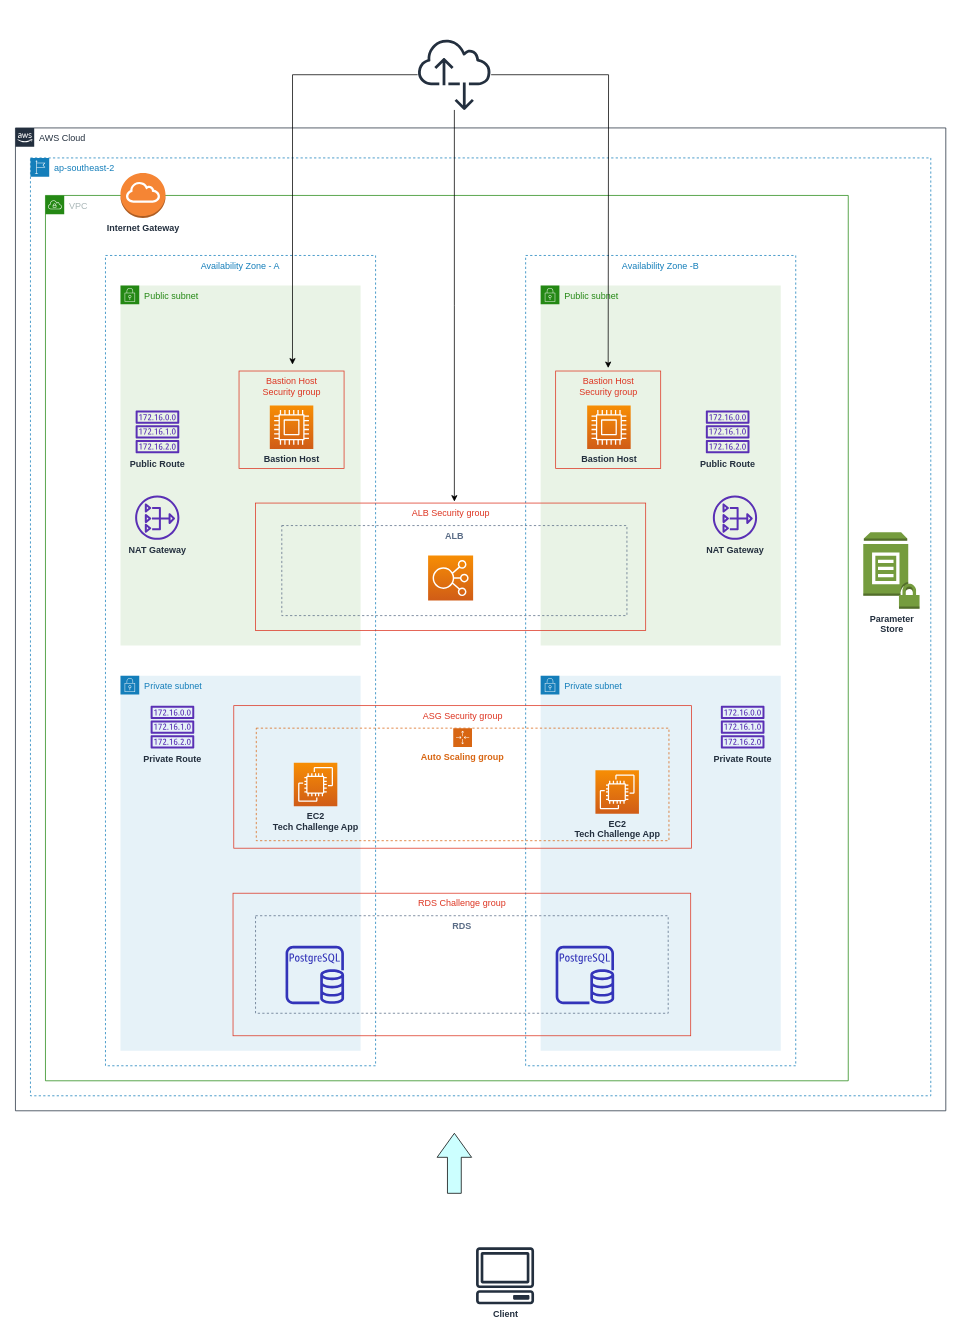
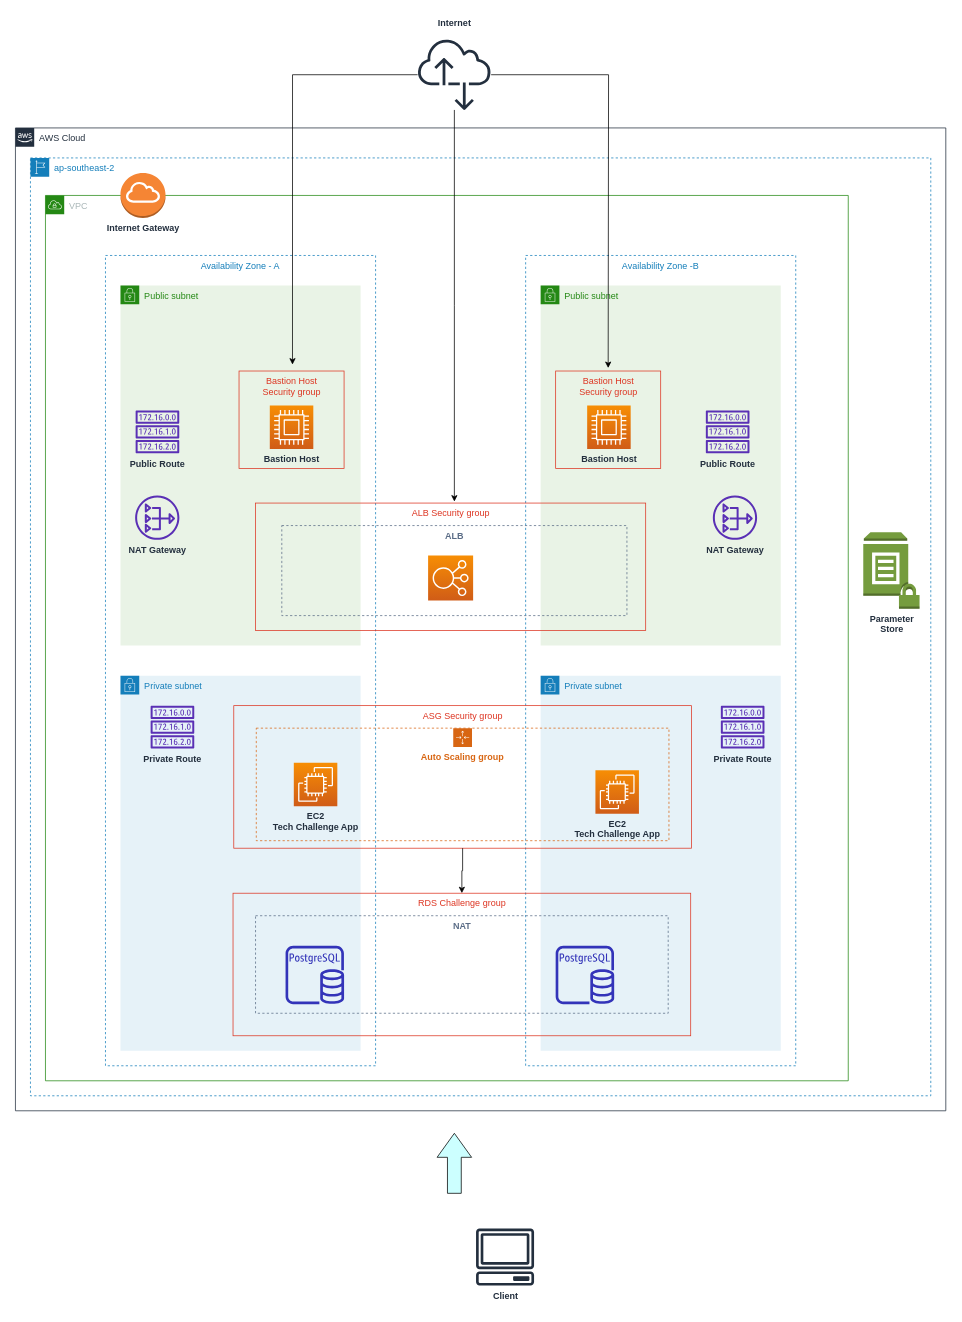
none -> (454, 23)
none -> (462, 860)
(462, 926) -> (462, 926)
(505, 1275) -> (505, 1257)
